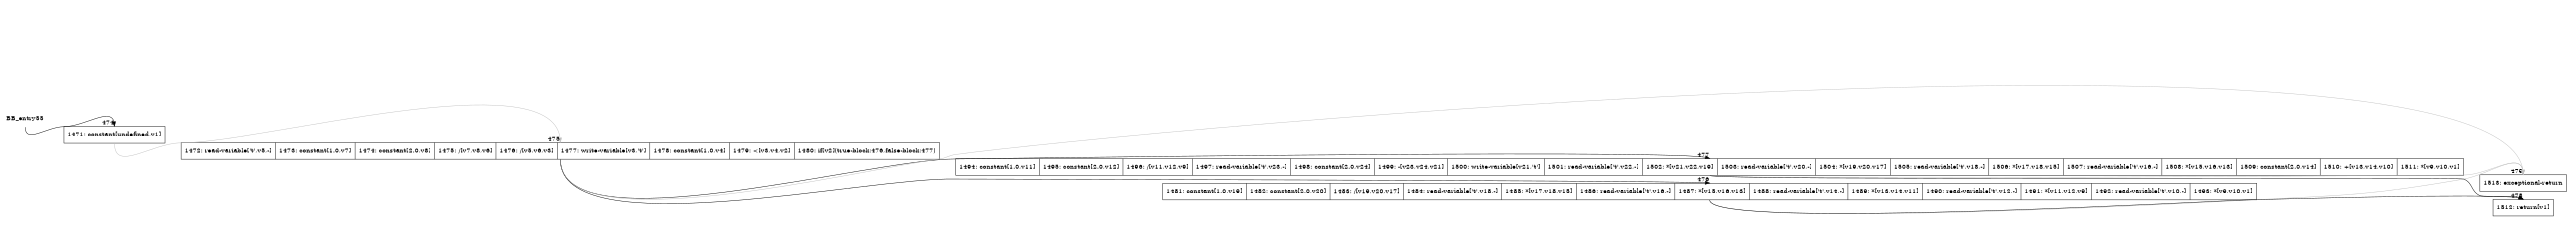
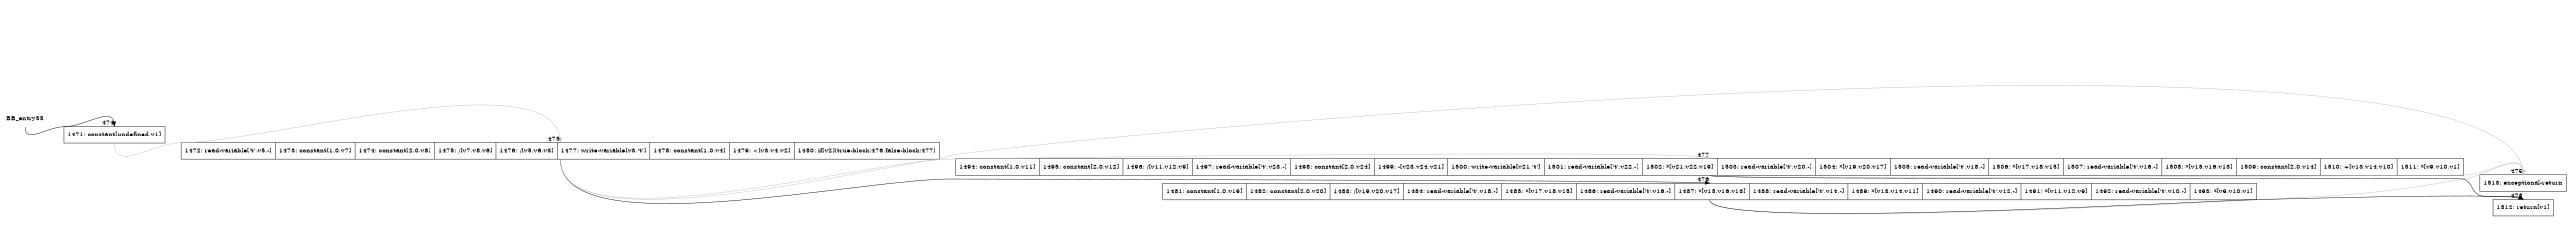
(1123, 157) -> (1123, 157)
